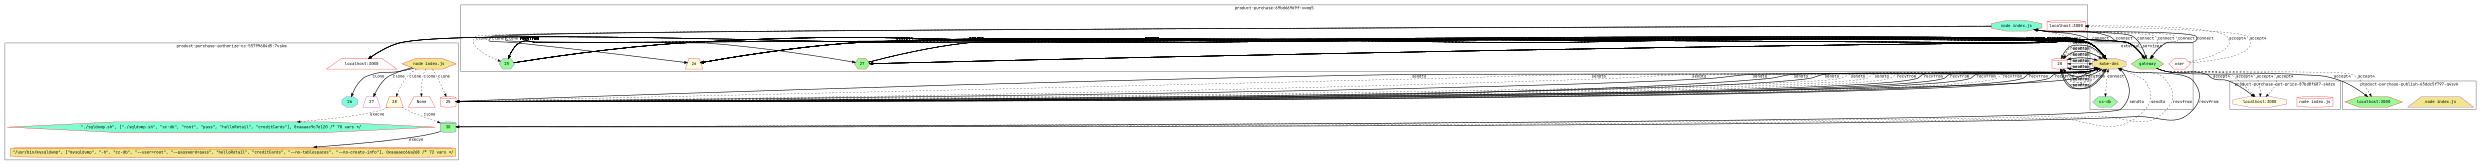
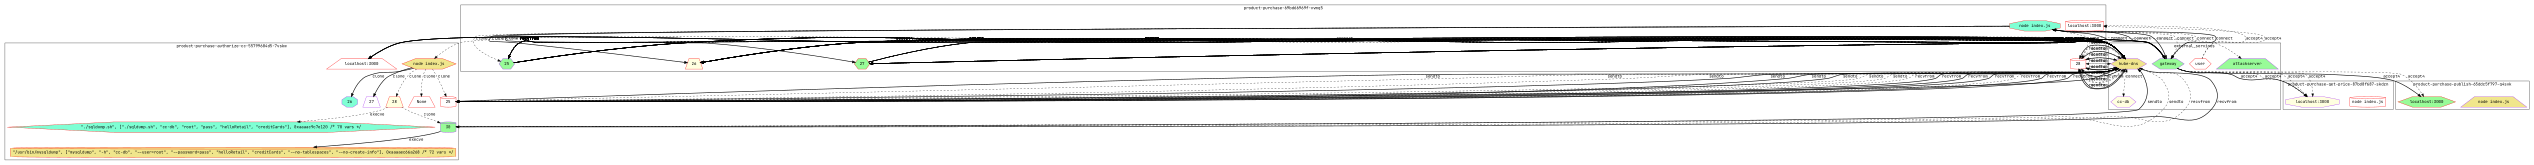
(2109, 64) -> (2129, 64)
(2147, 64) -> (2168, 64)
none -> (2247, 64)
(2105, 102) -> (2123, 102)
